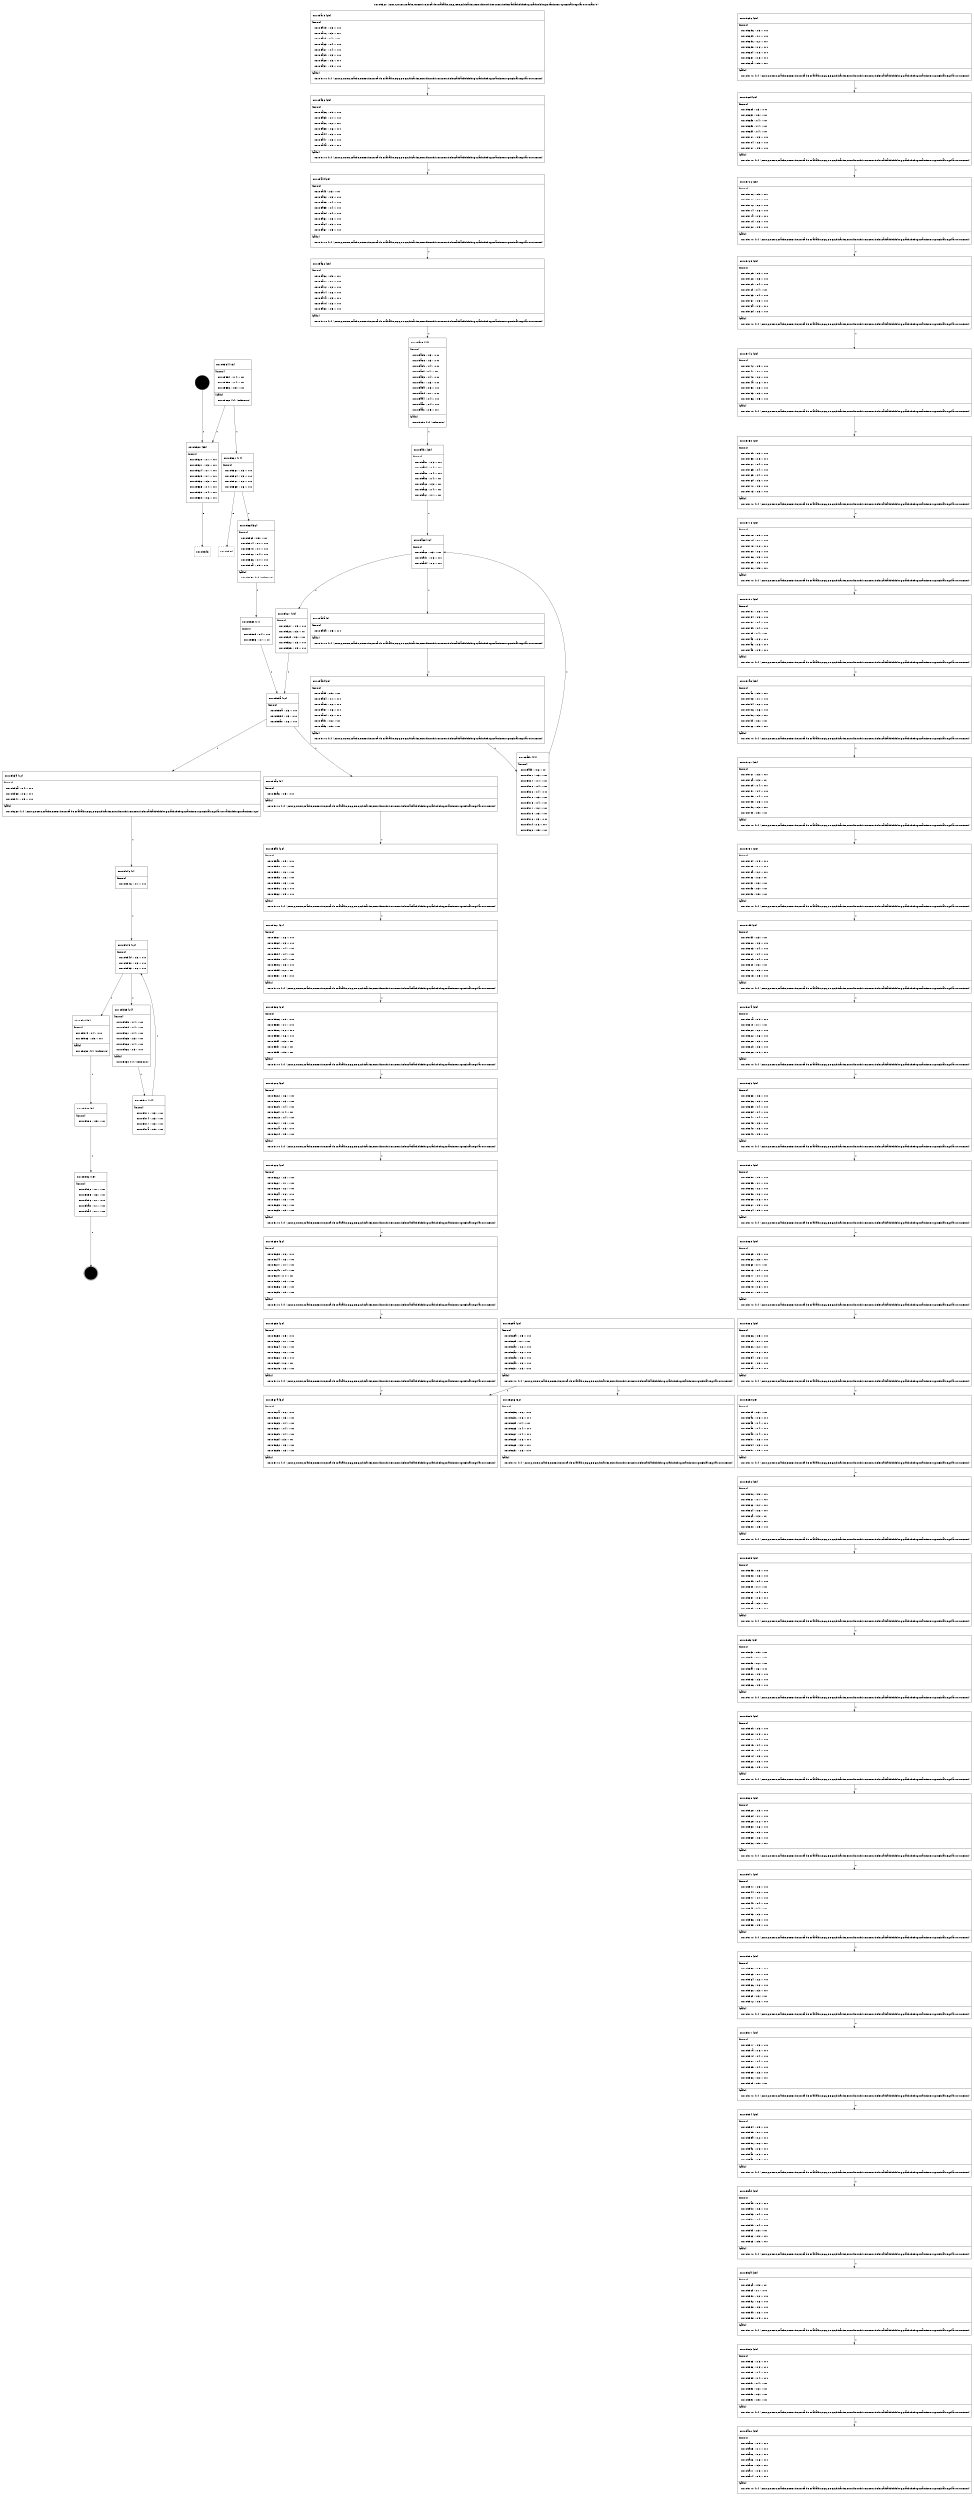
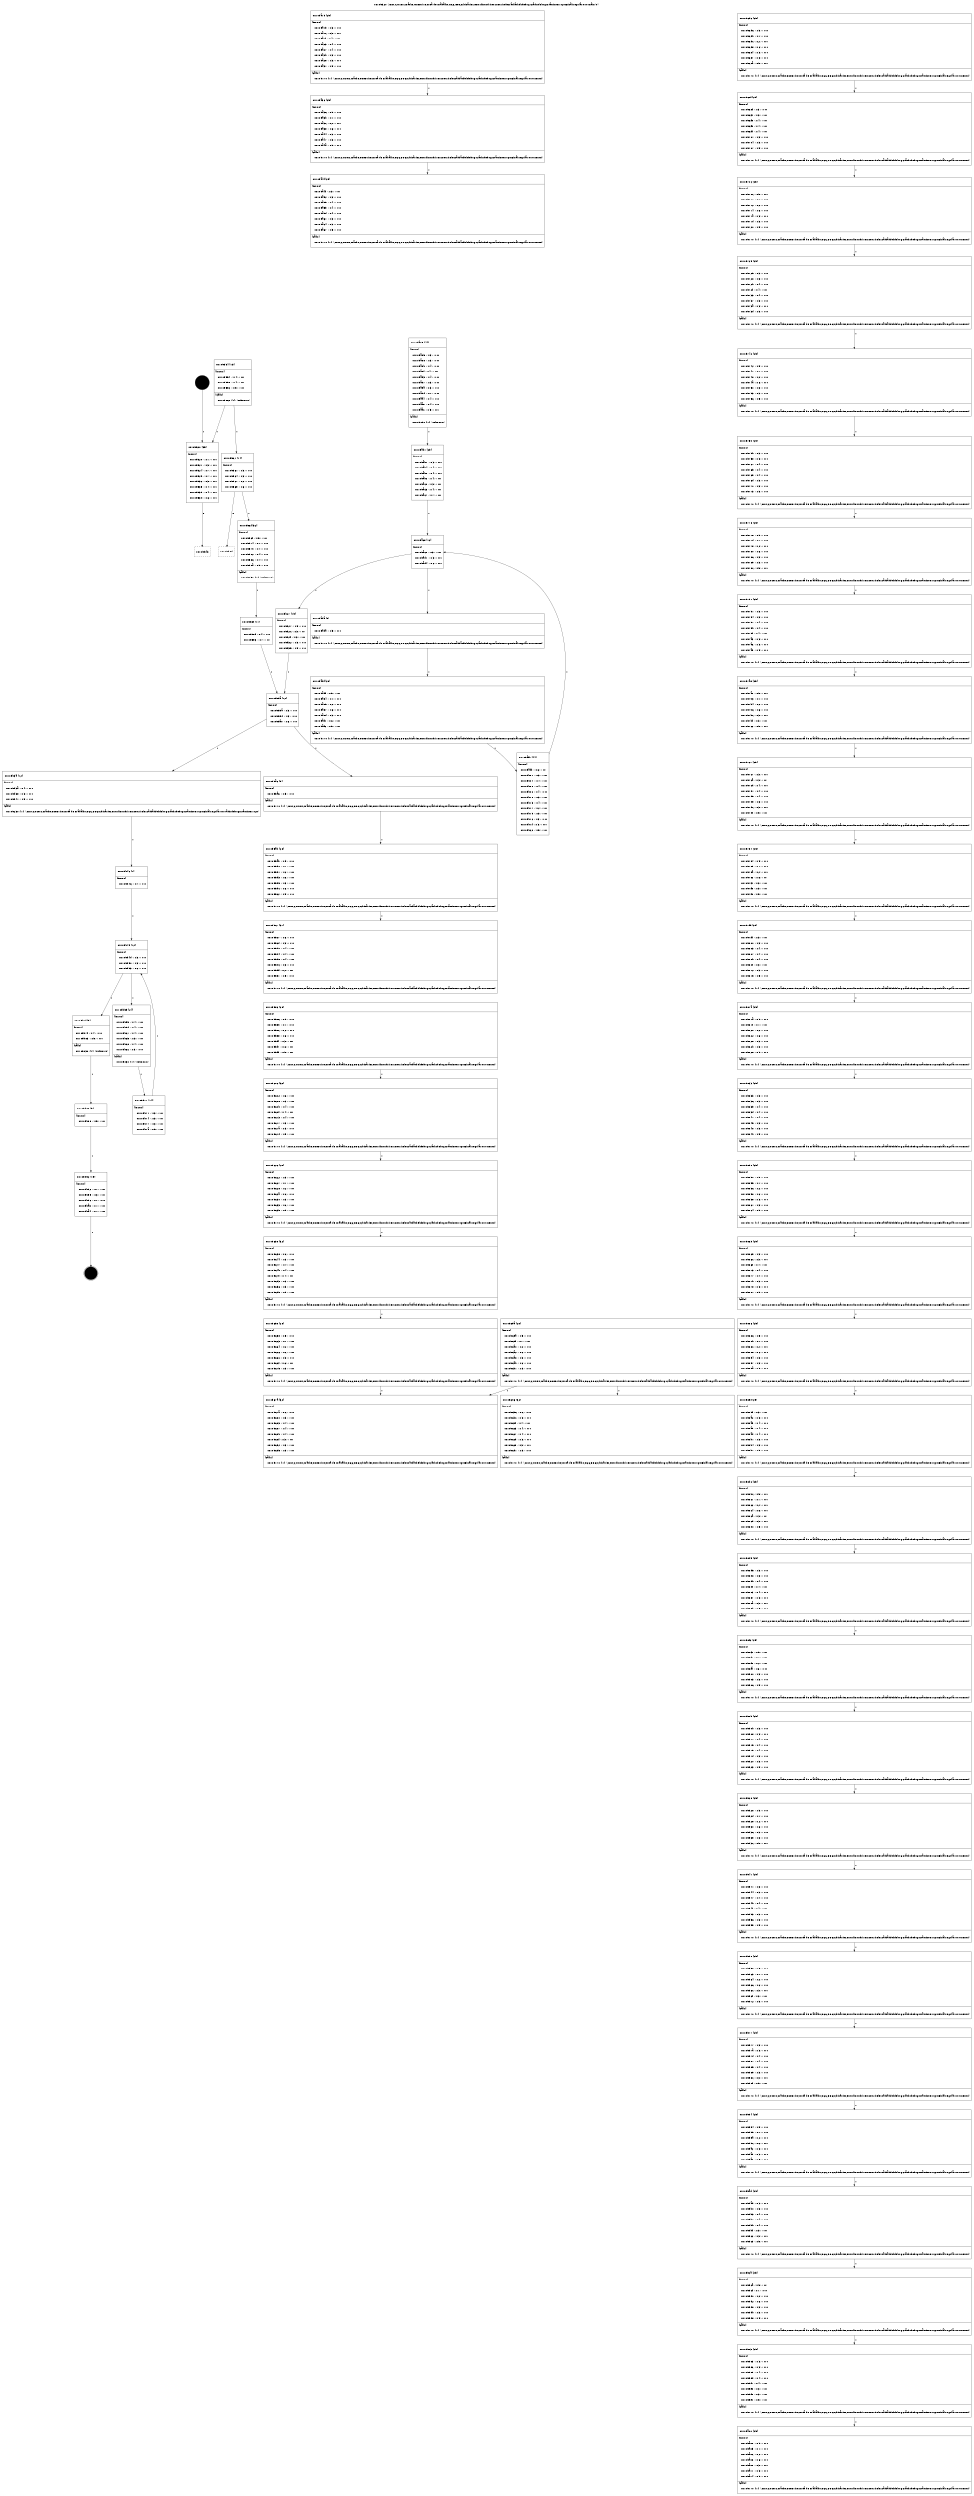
(427, 293) -> none
(381, 997) -> none
